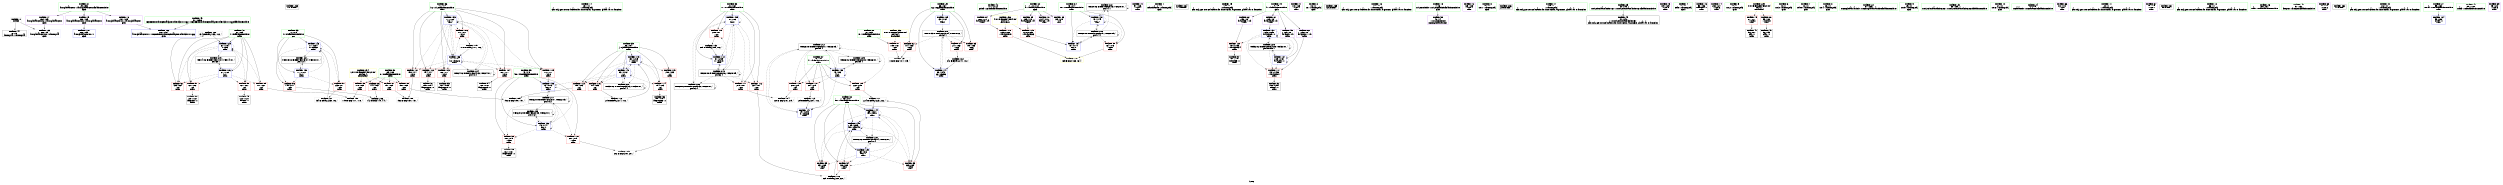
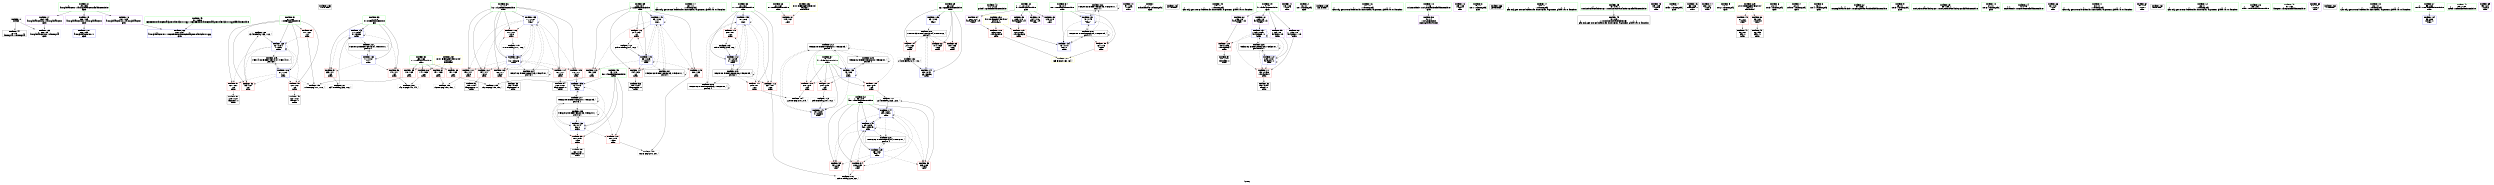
(900, 60) -> none
(243, 79) -> (299, 80)
(586, 79) -> (676, 46)
